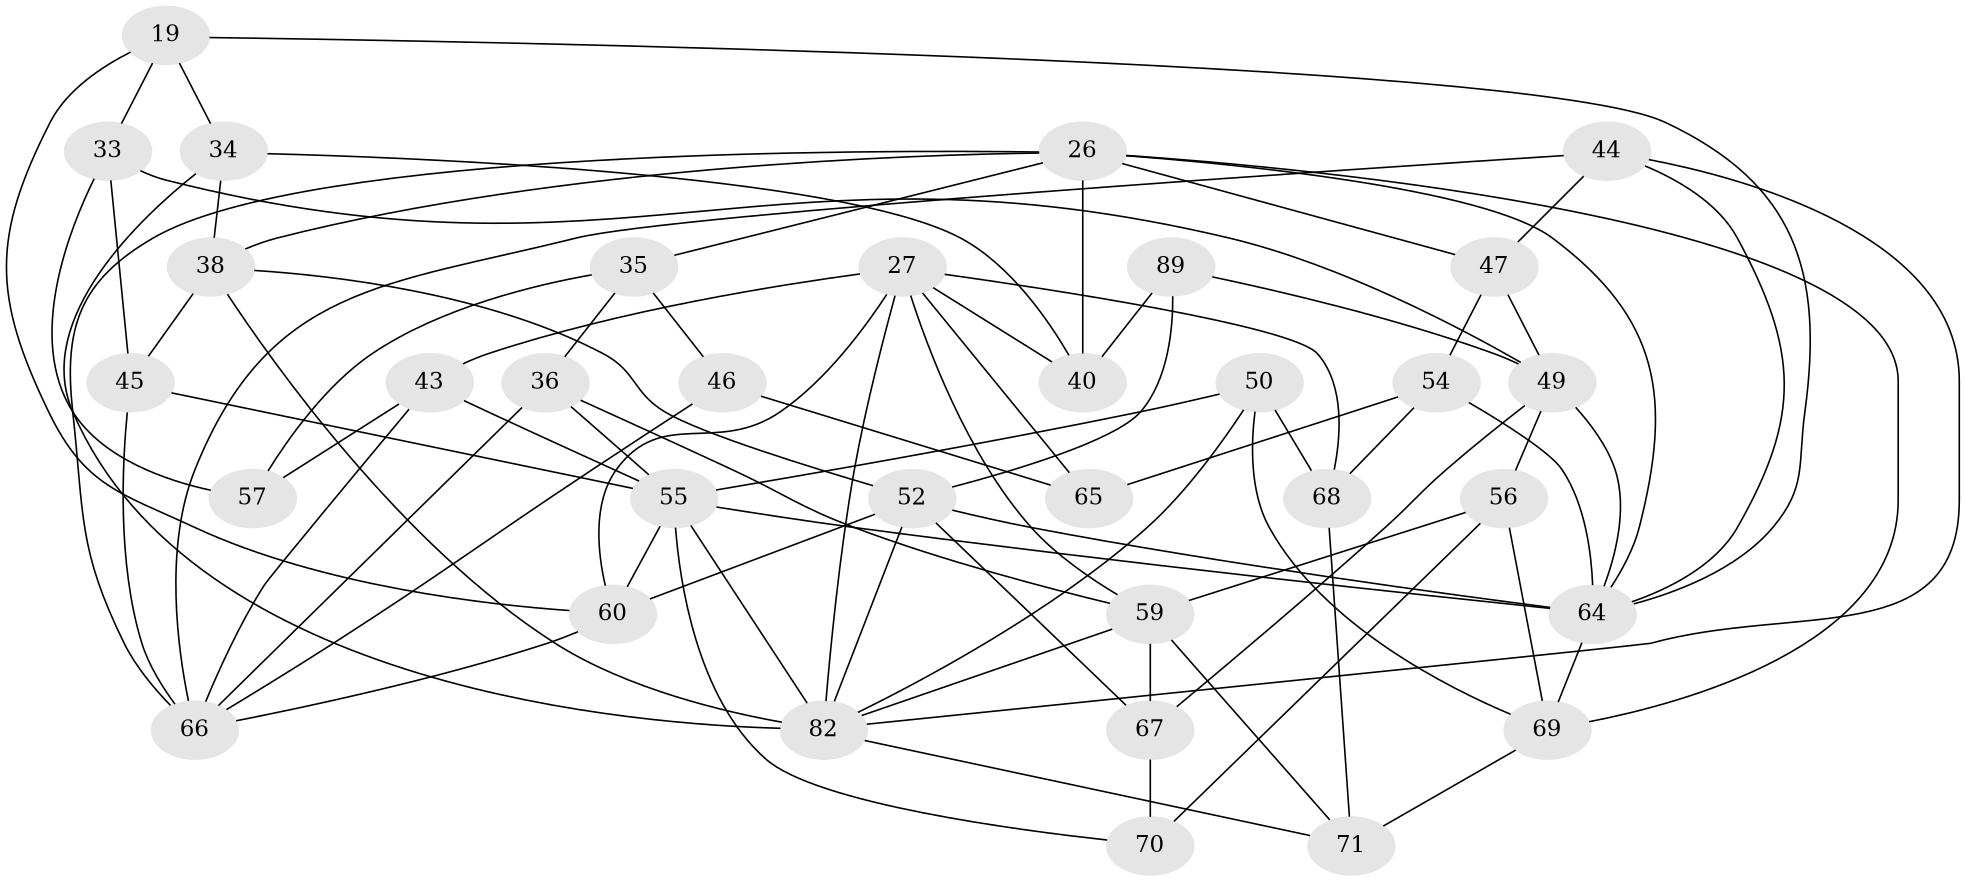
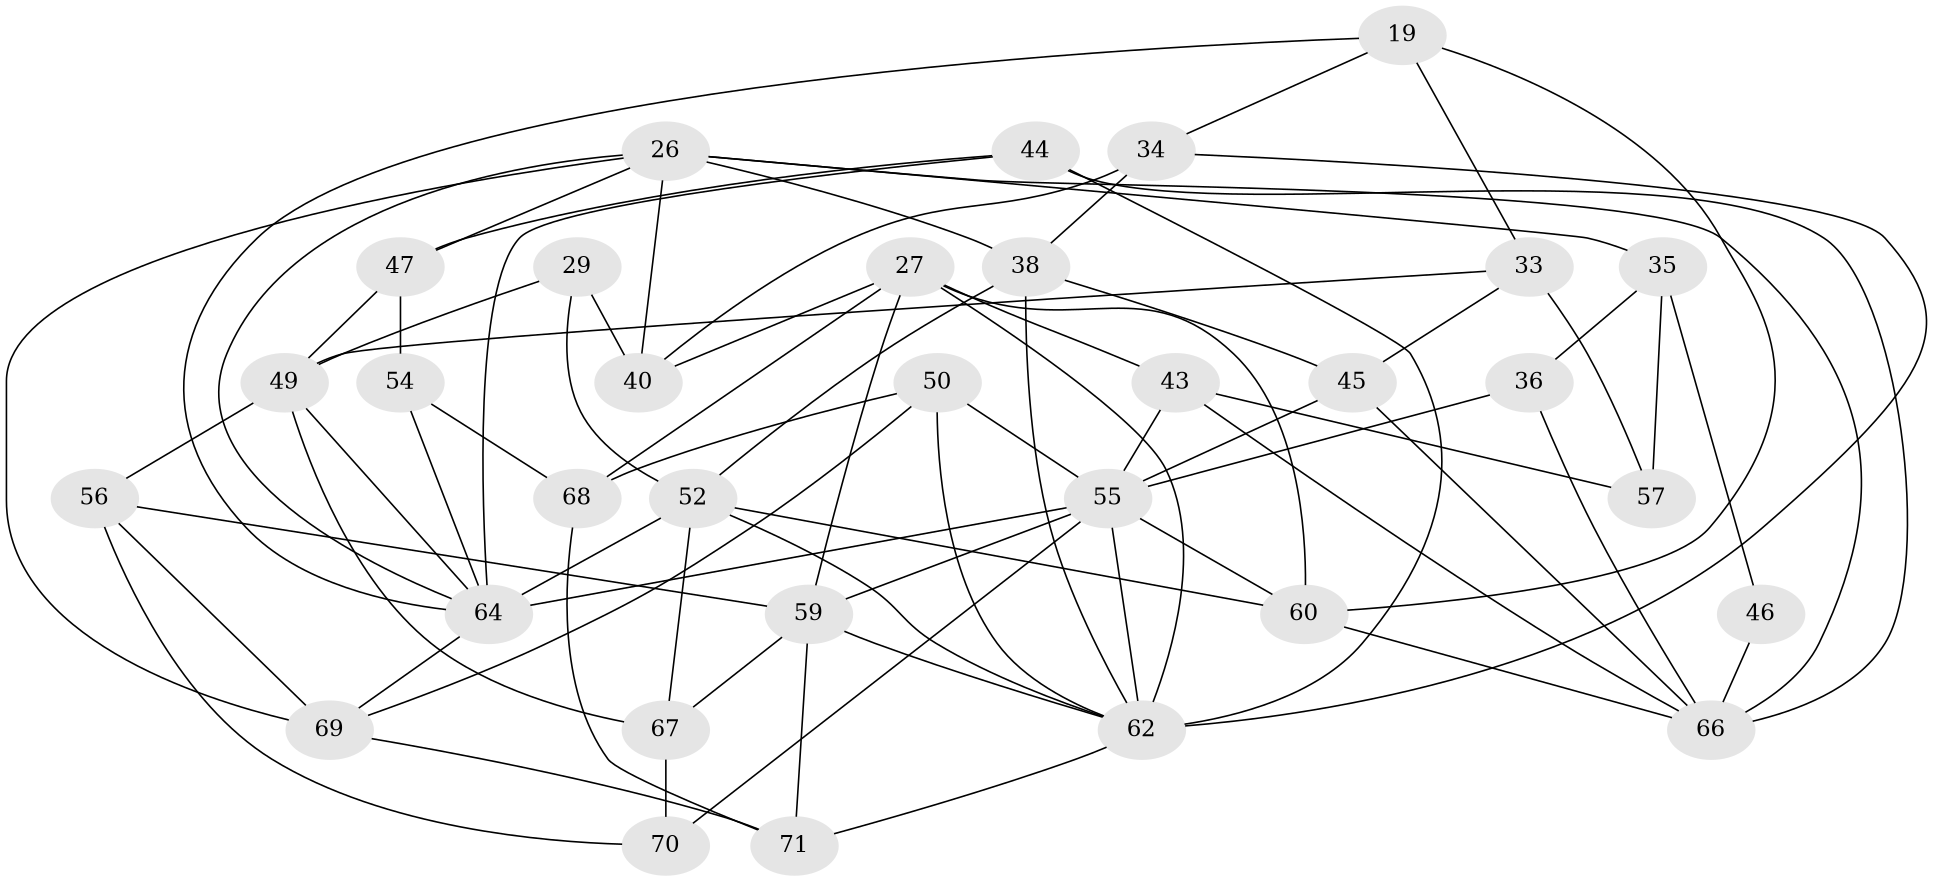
(1171, 267) -> (577, 267)
(1089, 499) -> none
(812, 510) -> (947, 561)
(824, 730) -> (1142, 730)
